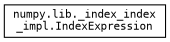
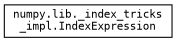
(85, 21) -> (88, 21)
